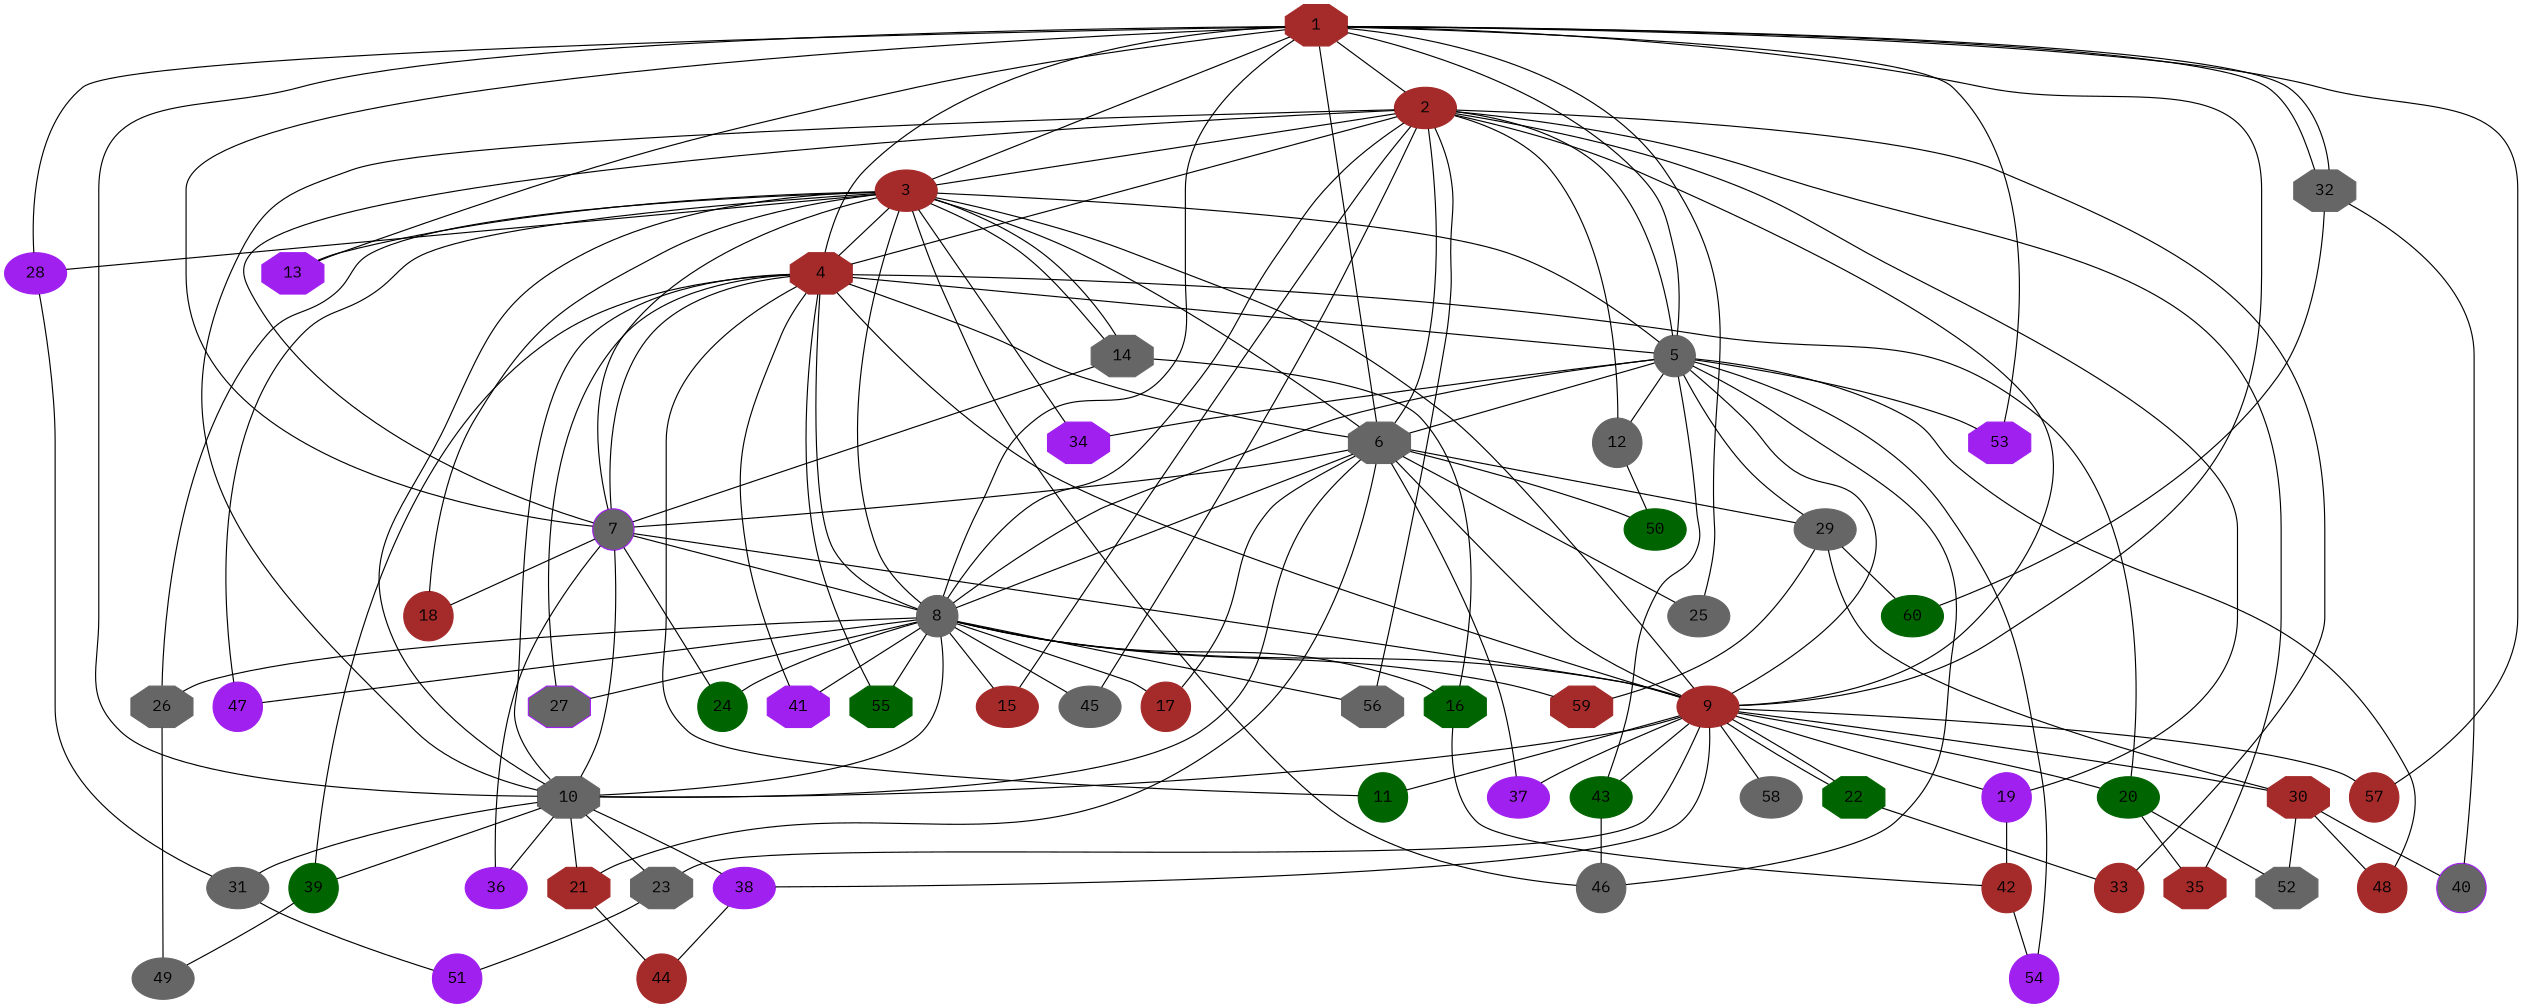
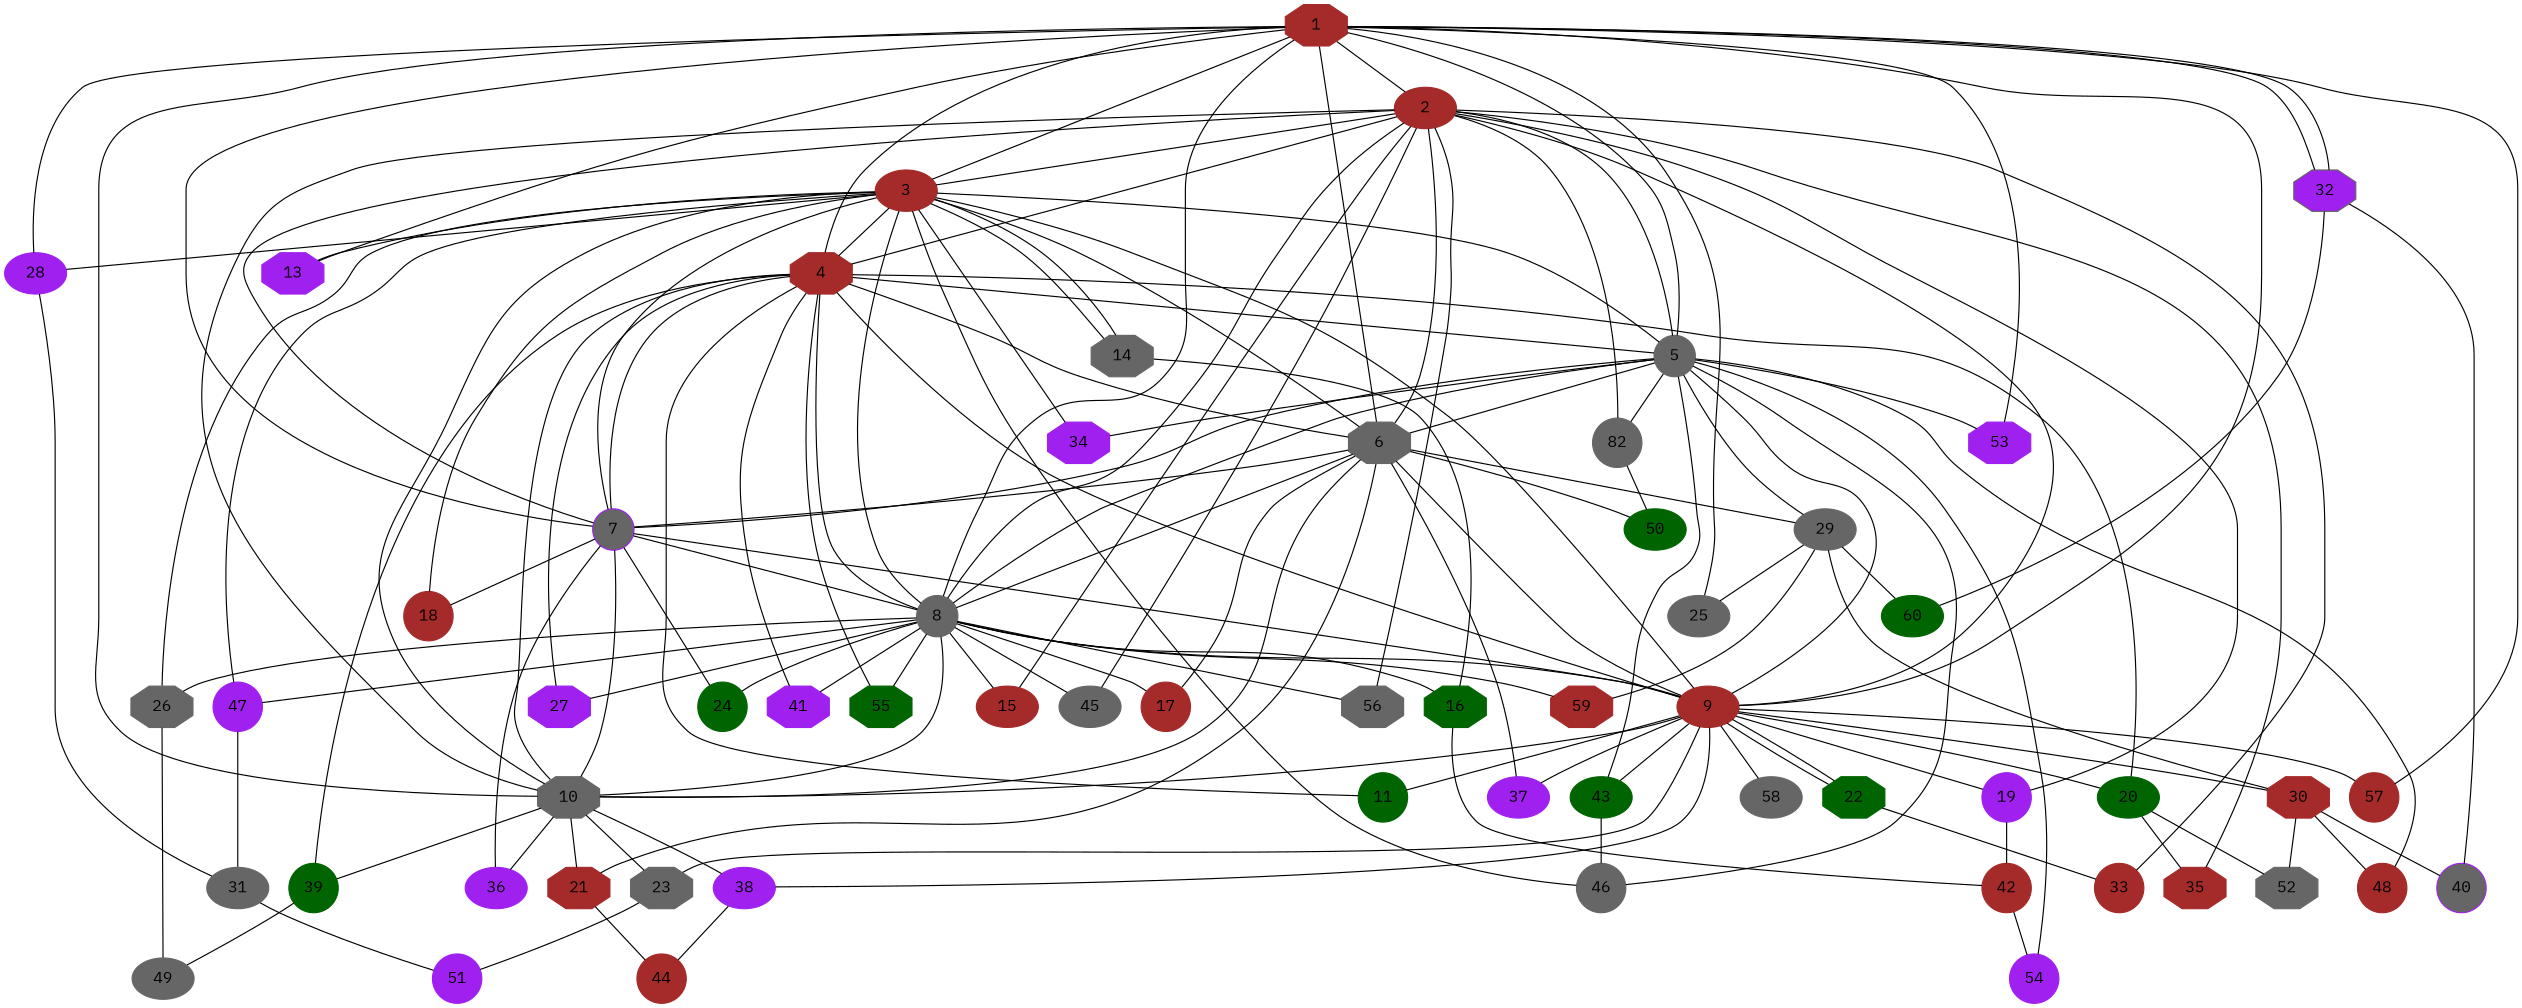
(2325, 191) -> (2325, 191)
(875, 440) -> (1148, 460)
(1617, 443) -> (1617, 443)
(1539, 529) -> (1762, 573)
(559, 707) -> (559, 707)
(396, 829) -> (238, 799)
